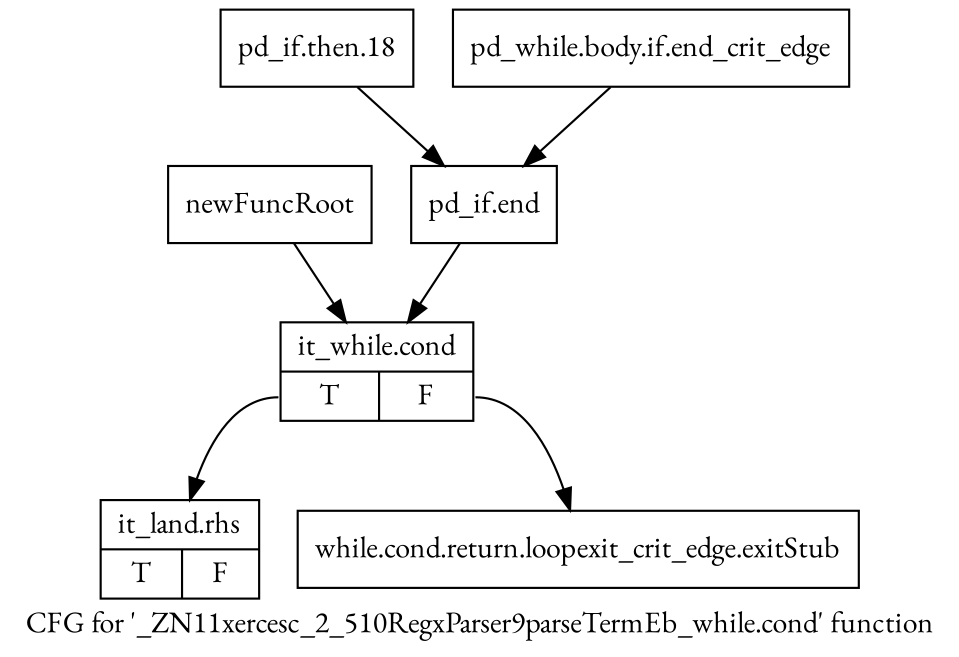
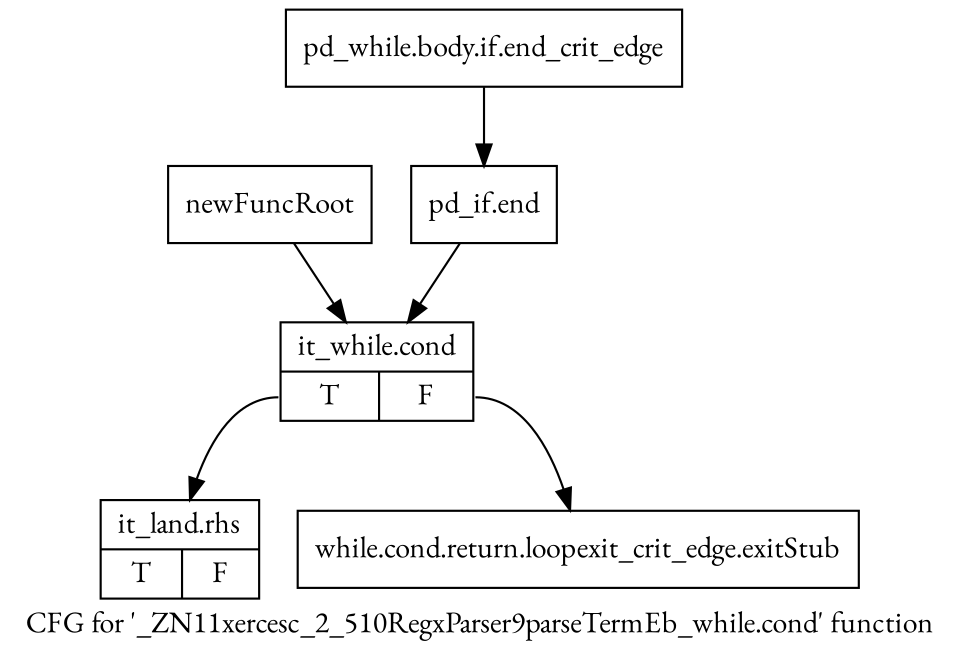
(317, 48) -> none
